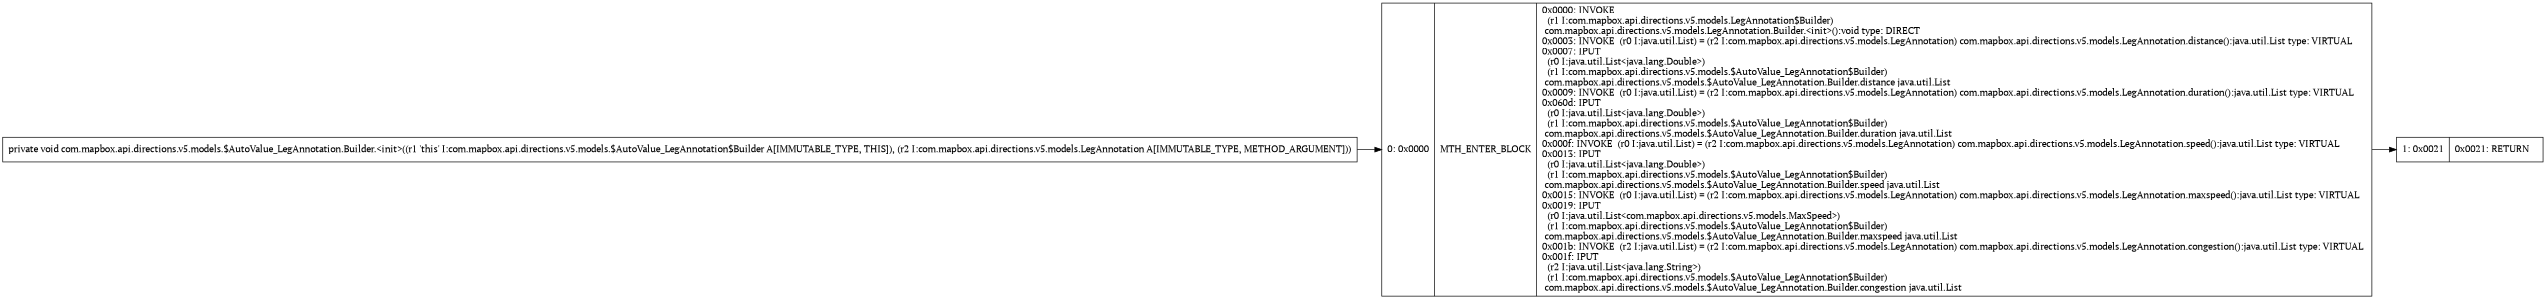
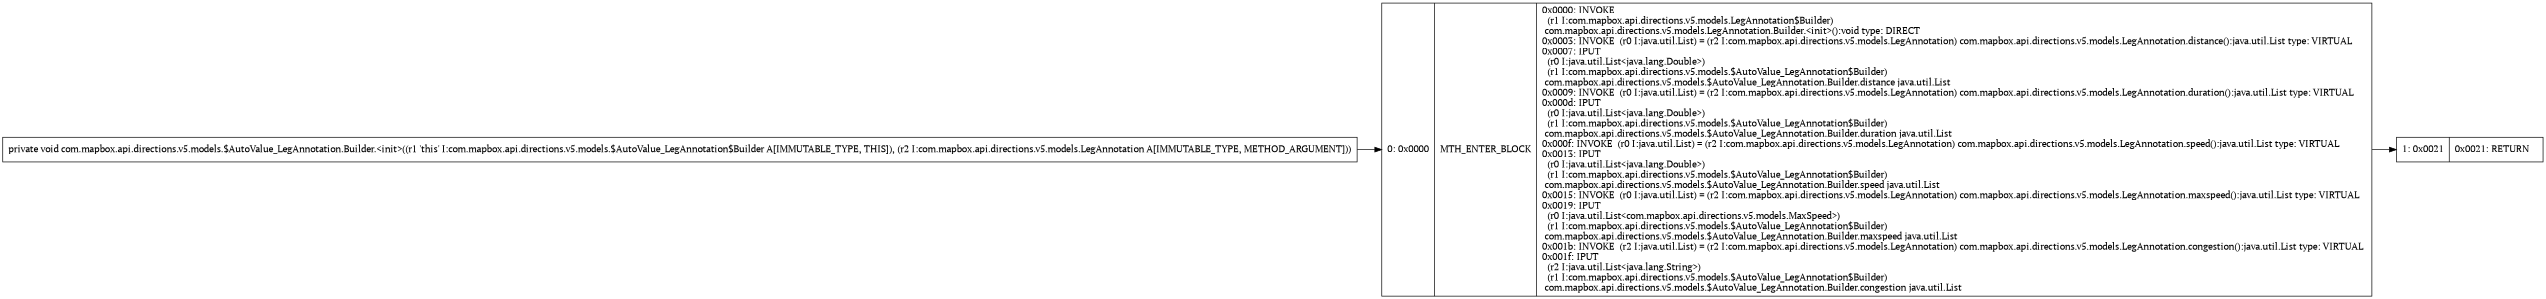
(1574, 103) -> (1574, 103)
